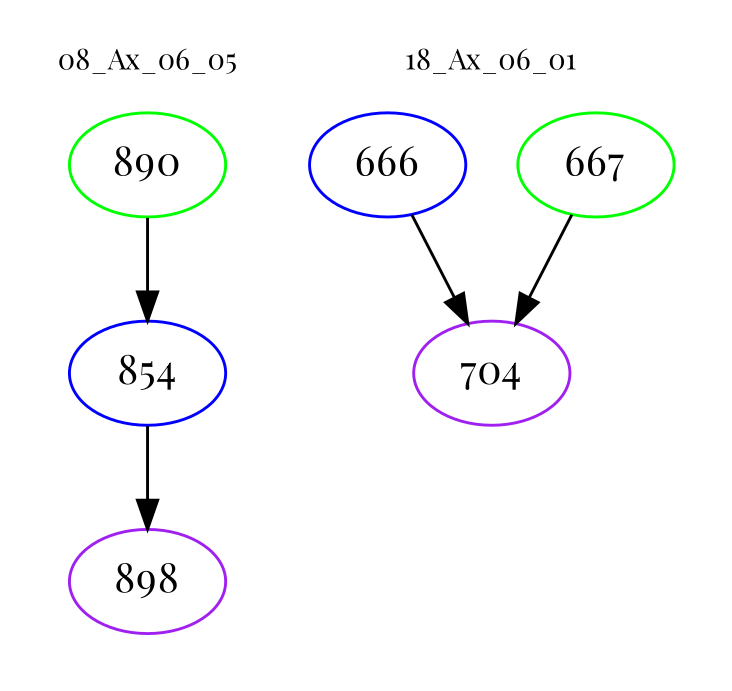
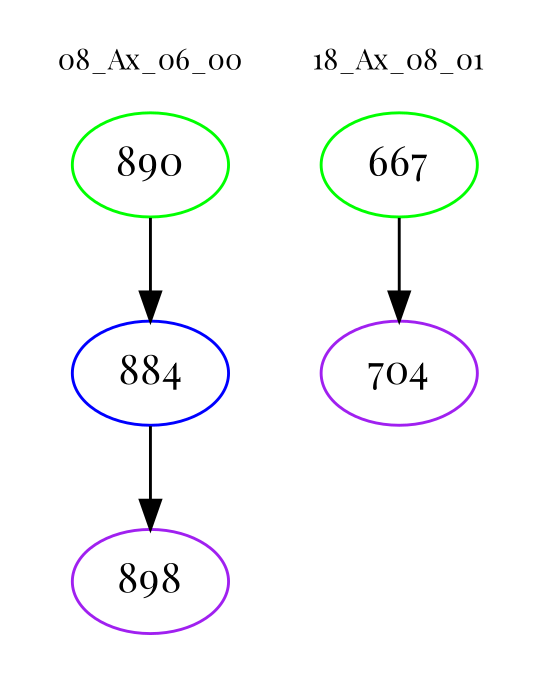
(149, 62) -> (150, 62)
(492, 62) -> (399, 62)
(388, 165) -> none
(148, 373) -> (150, 373)
